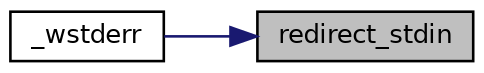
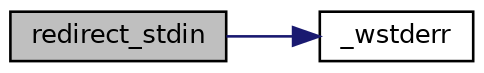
(197, 36) -> (260, 36)
